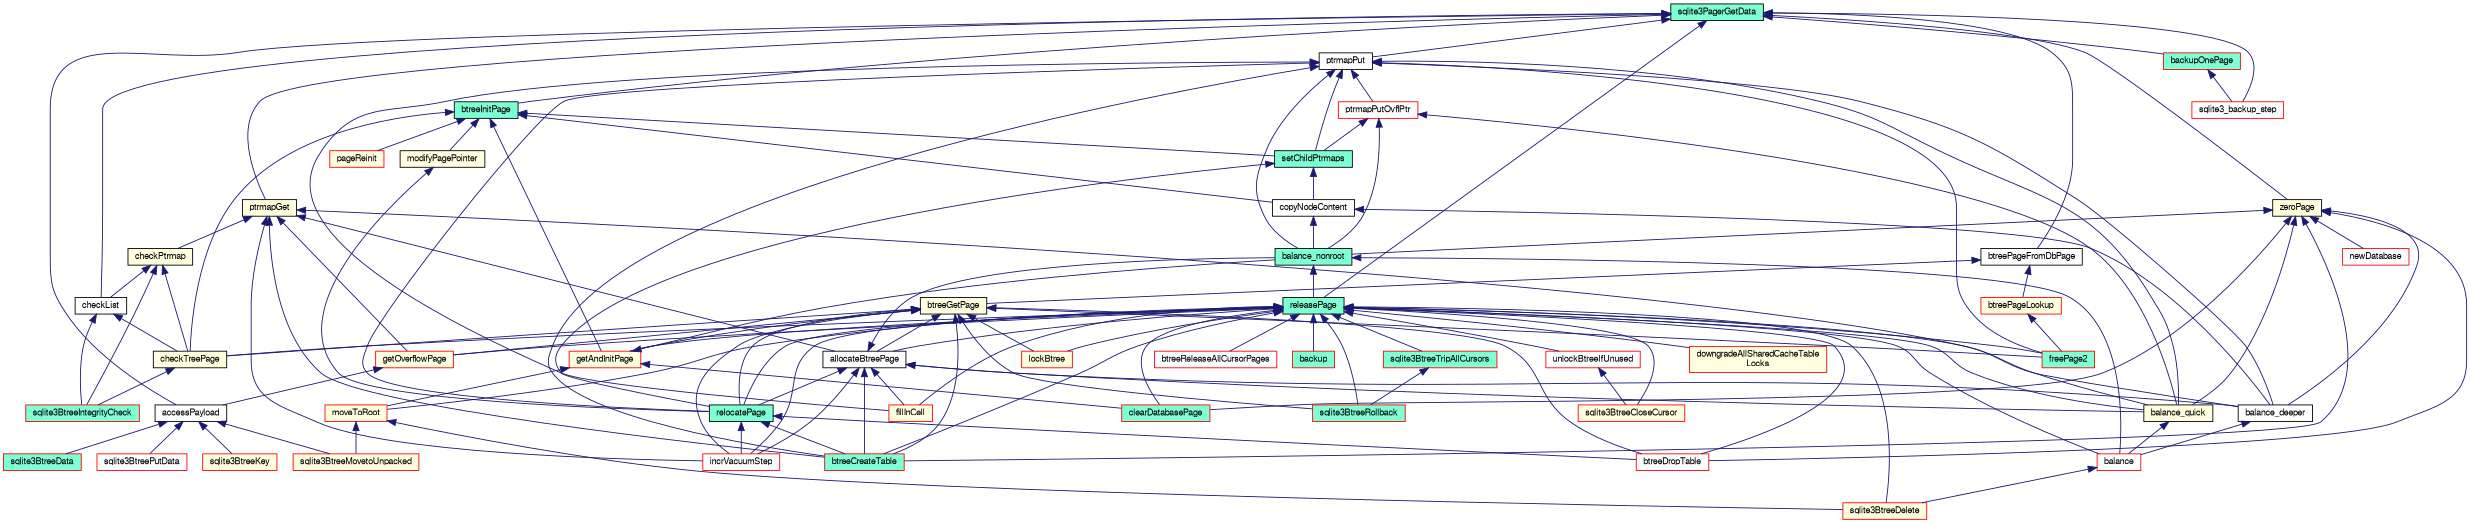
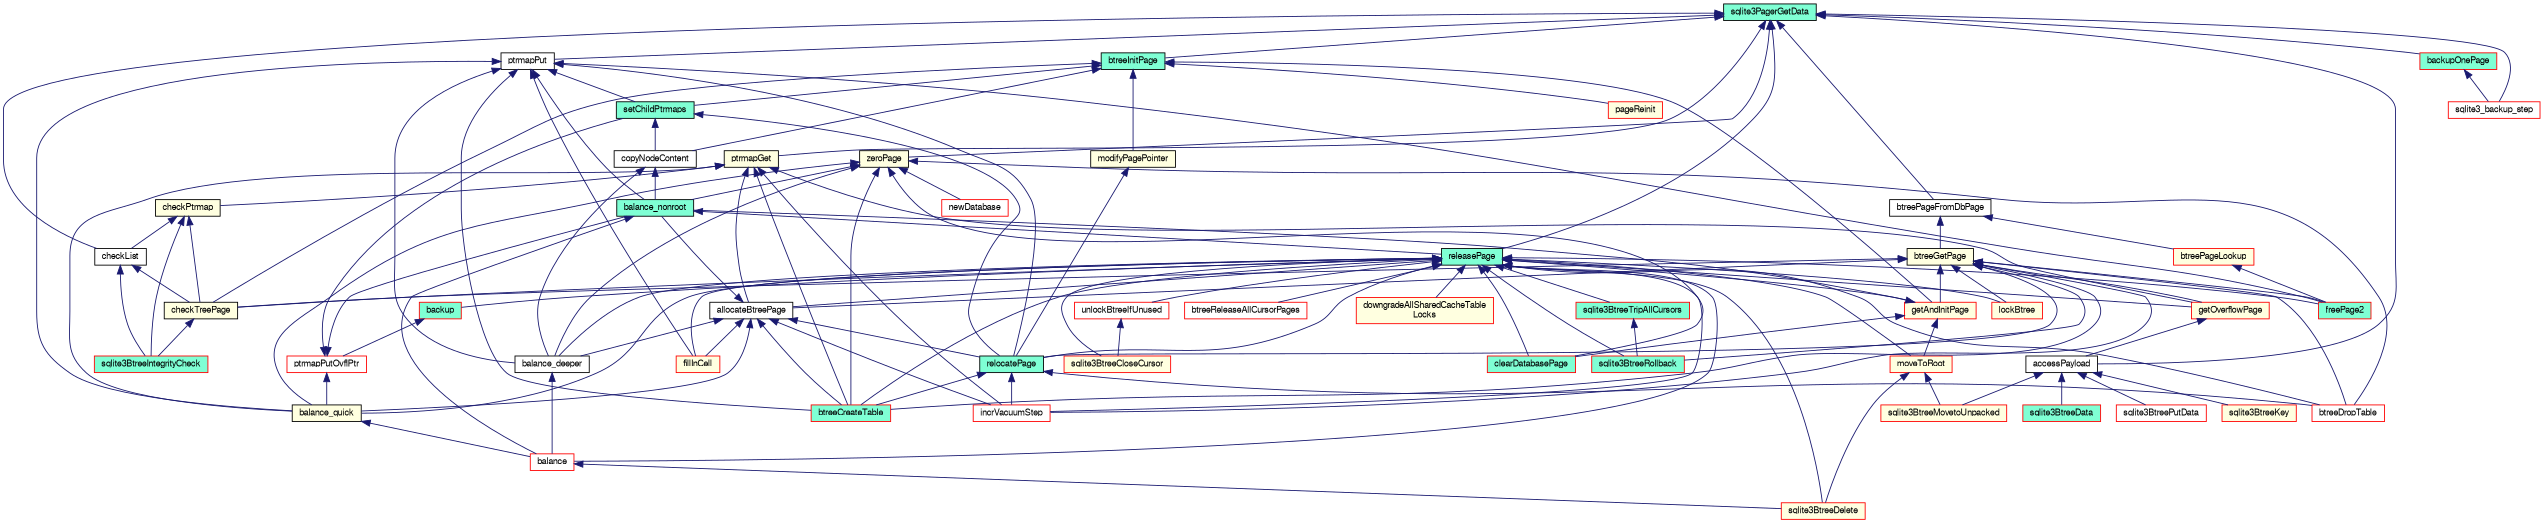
(1365, 89) -> (379, 339)
